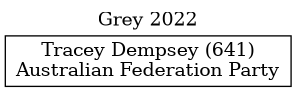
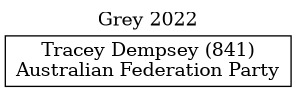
(148, 61) -> (148, 61)
